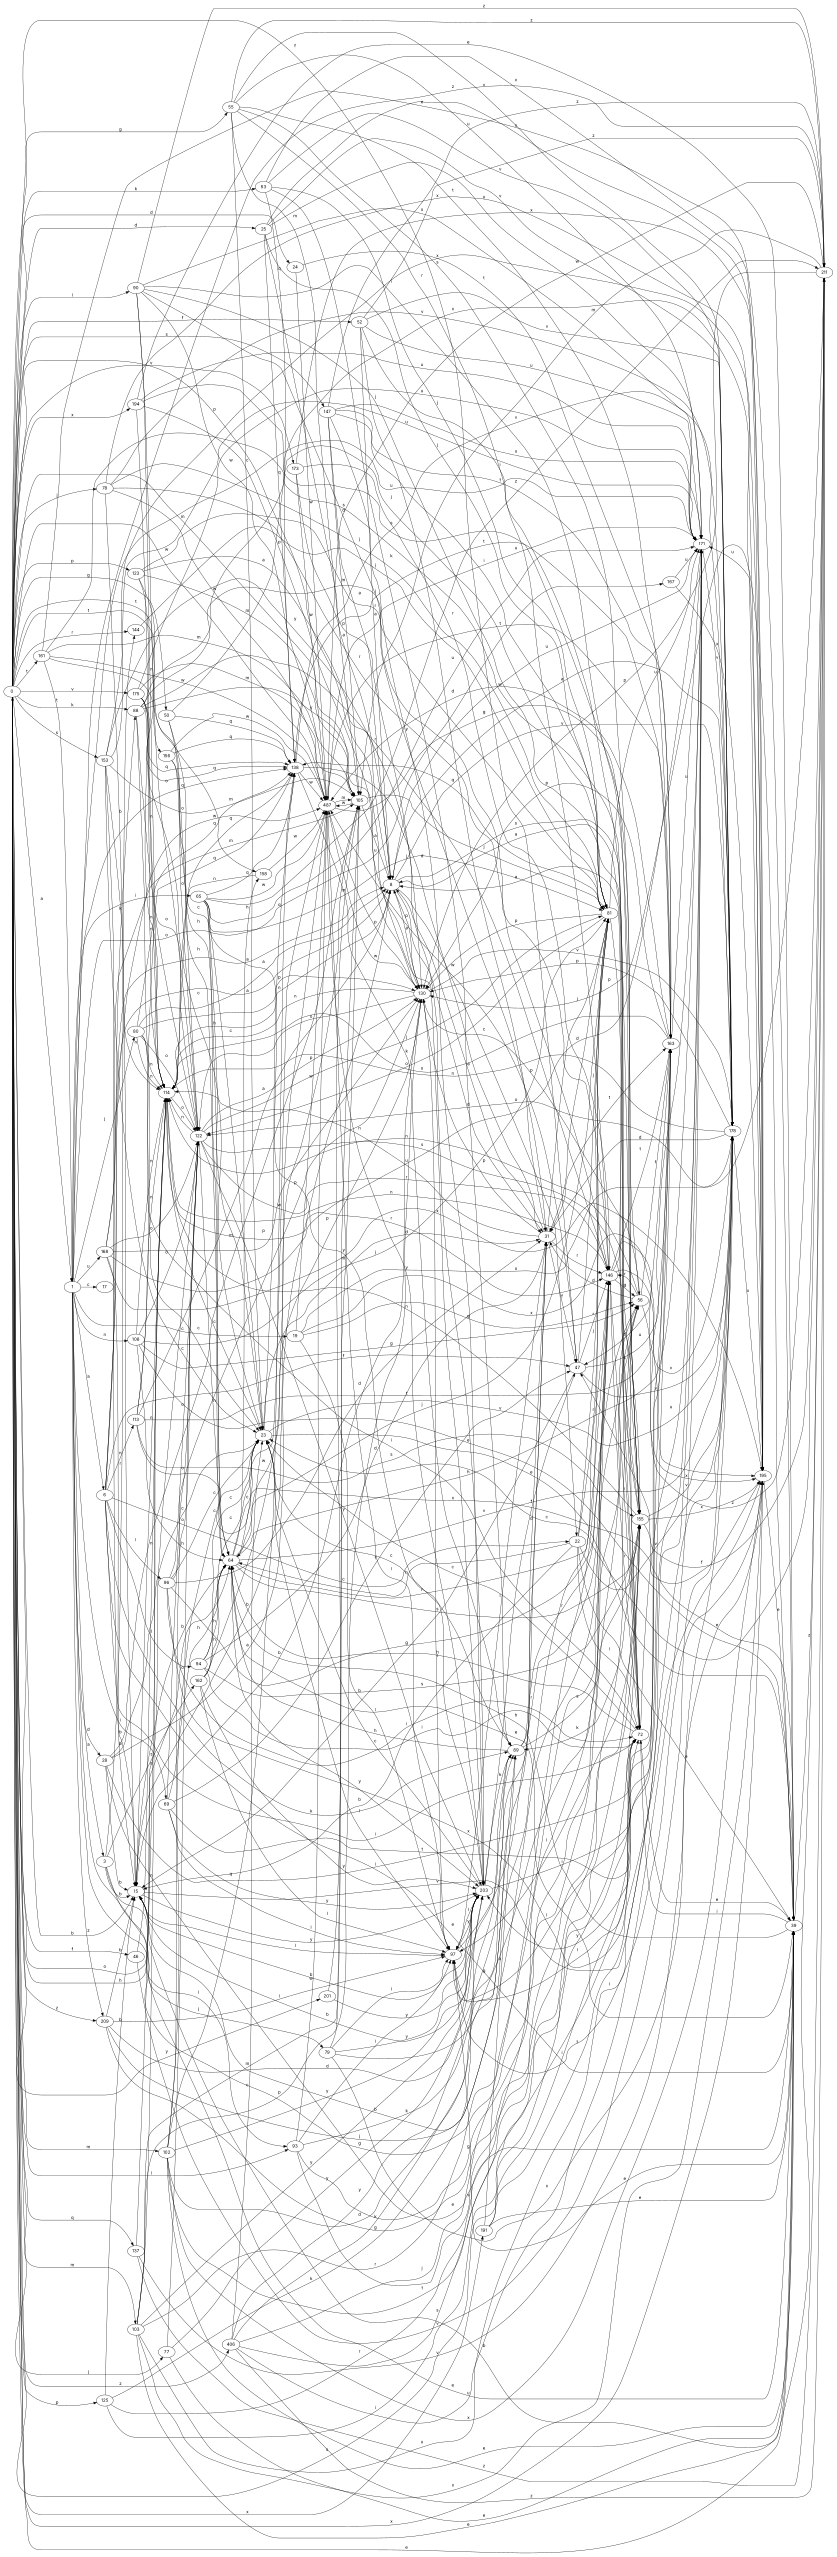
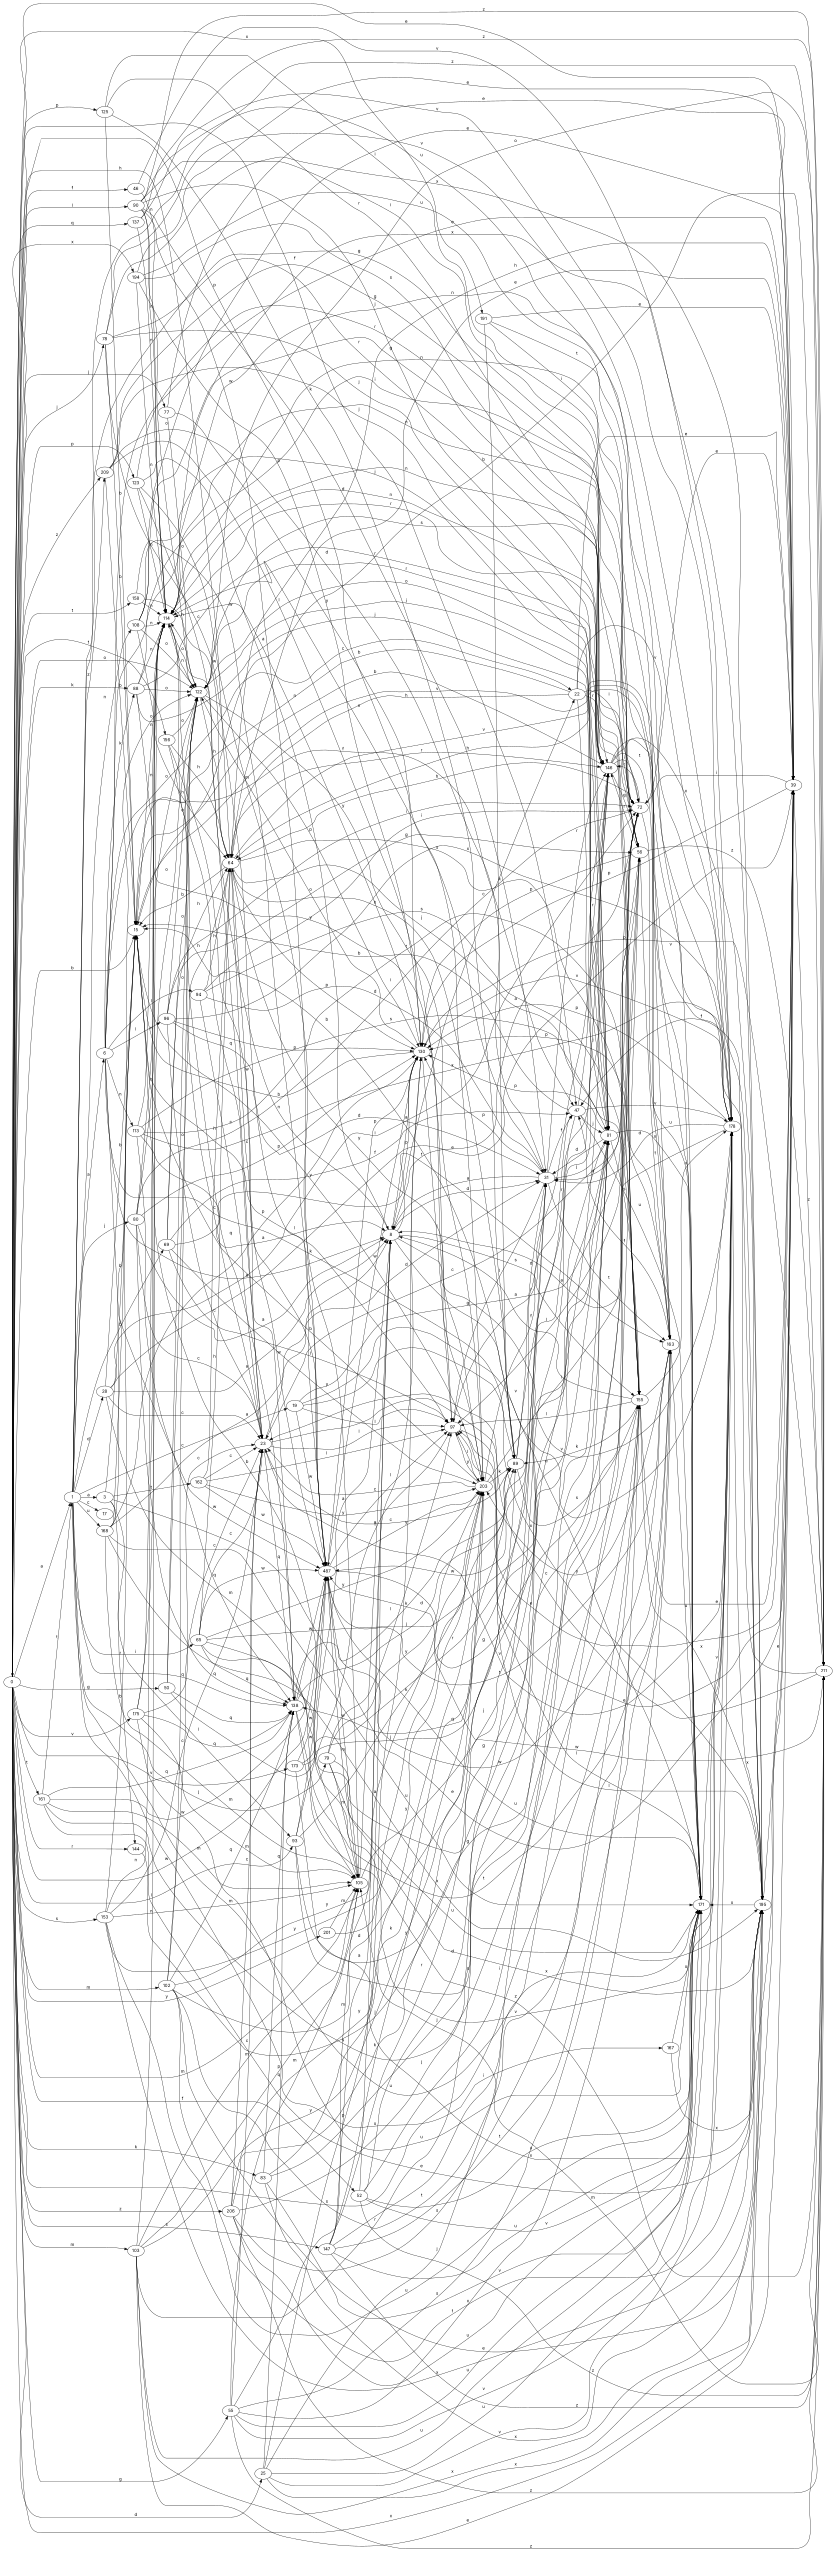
(295, 267) -> none
(244, 1218) -> (218, 717)
(516, 1269) -> (516, 1391)
(231, 2345) -> (231, 2211)
